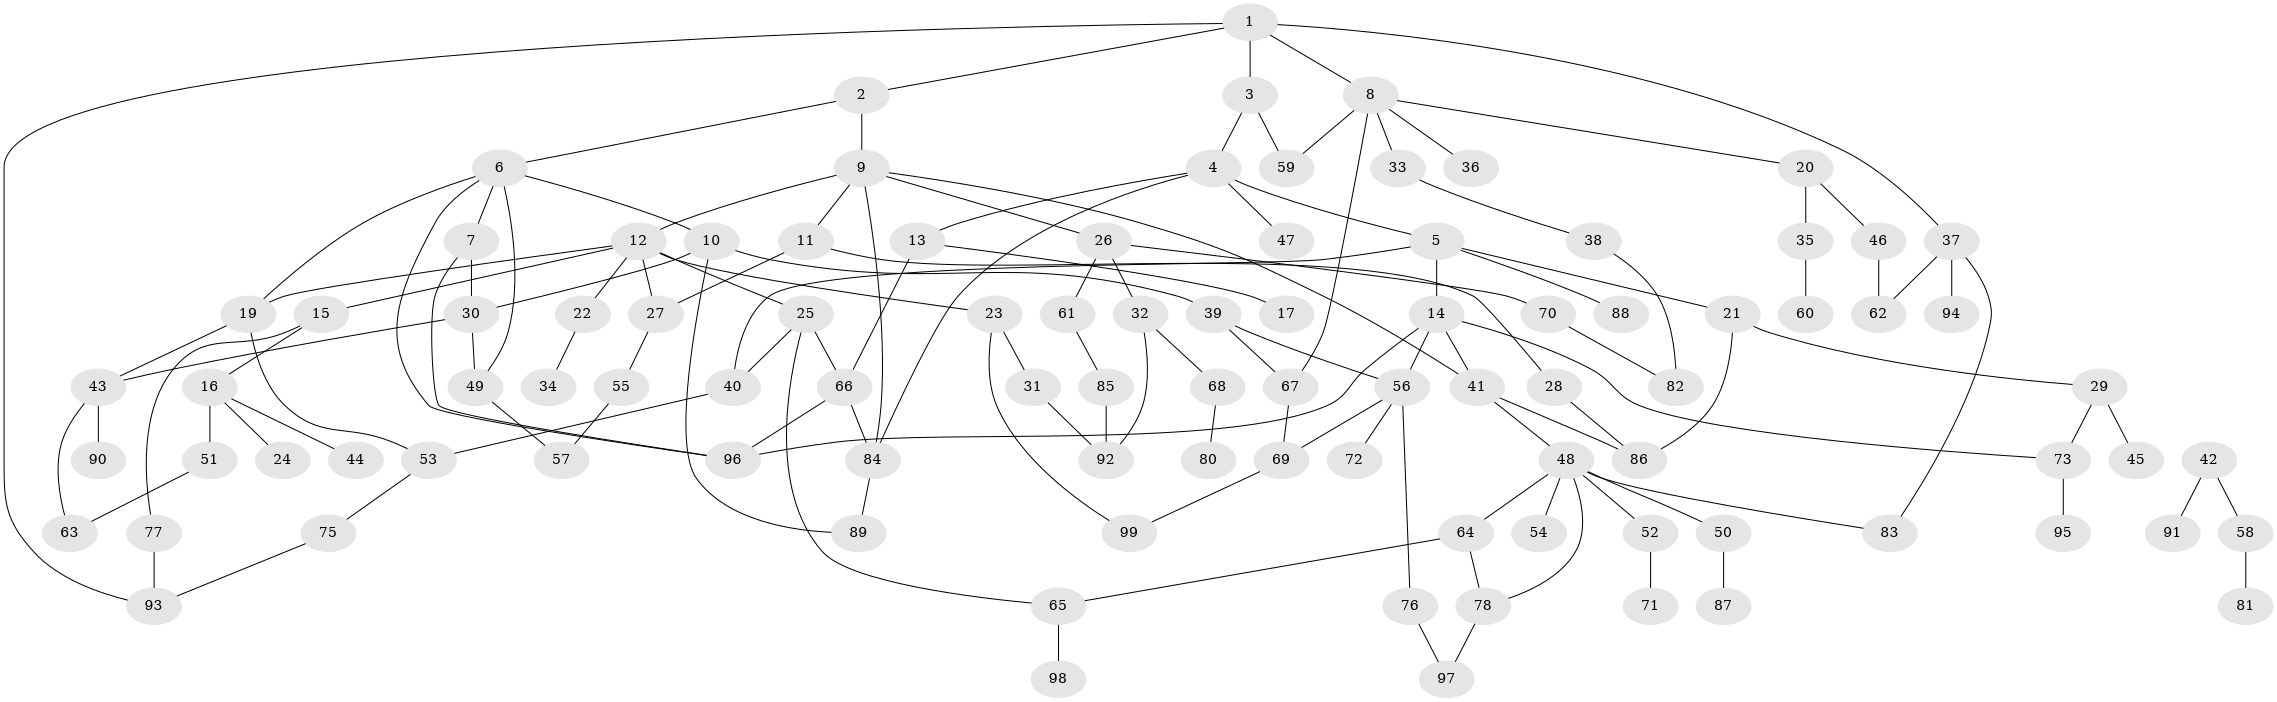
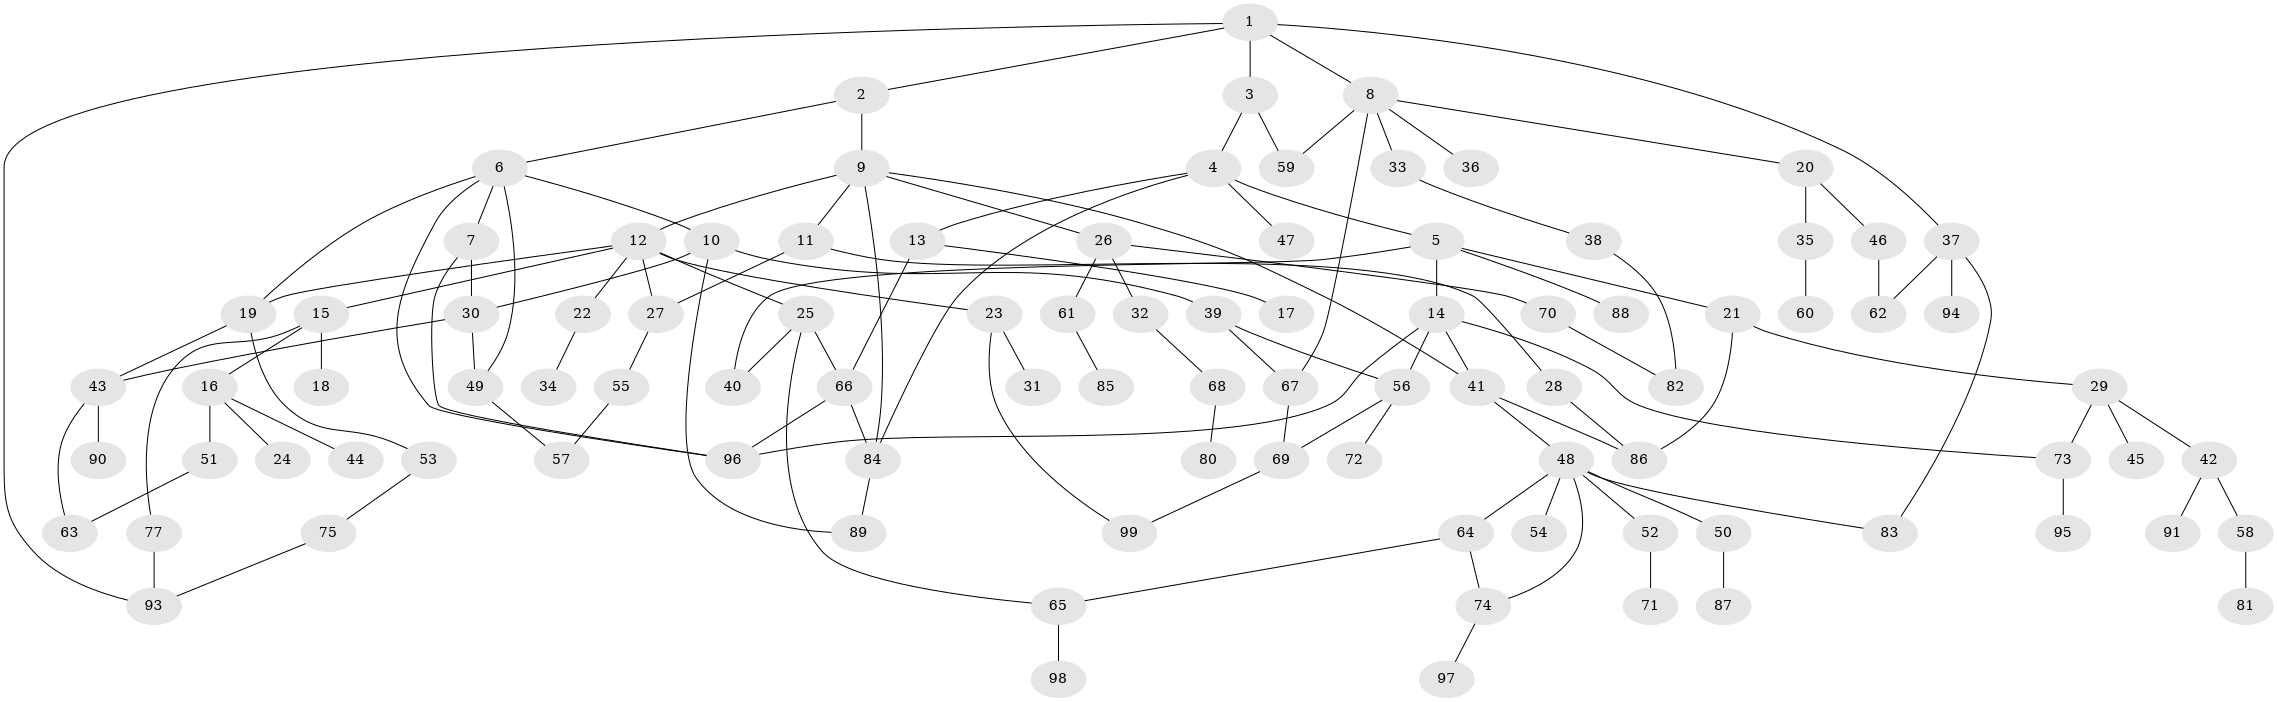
none -> (321, 387)
(581, 424) -> none
none -> (2155, 424)
(1106, 460) -> none
(1410, 606) -> none
(1483, 606) -> (1483, 606)
